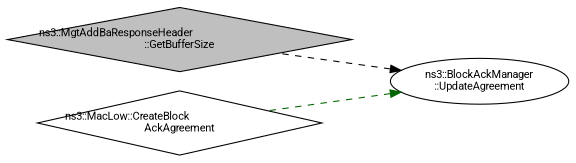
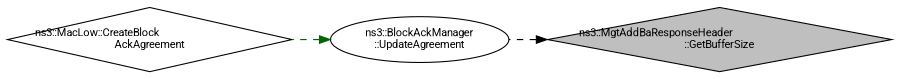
(334, 61) -> (523, 40)
